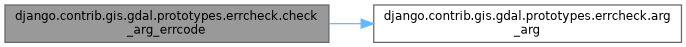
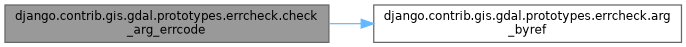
(528, 24) -> (528, 24)
